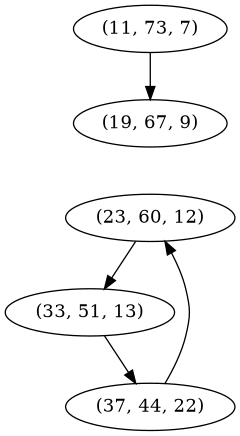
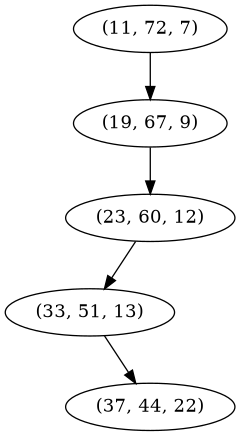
(150, 29) -> (150, 29)
(189, 319) -> (150, 164)
